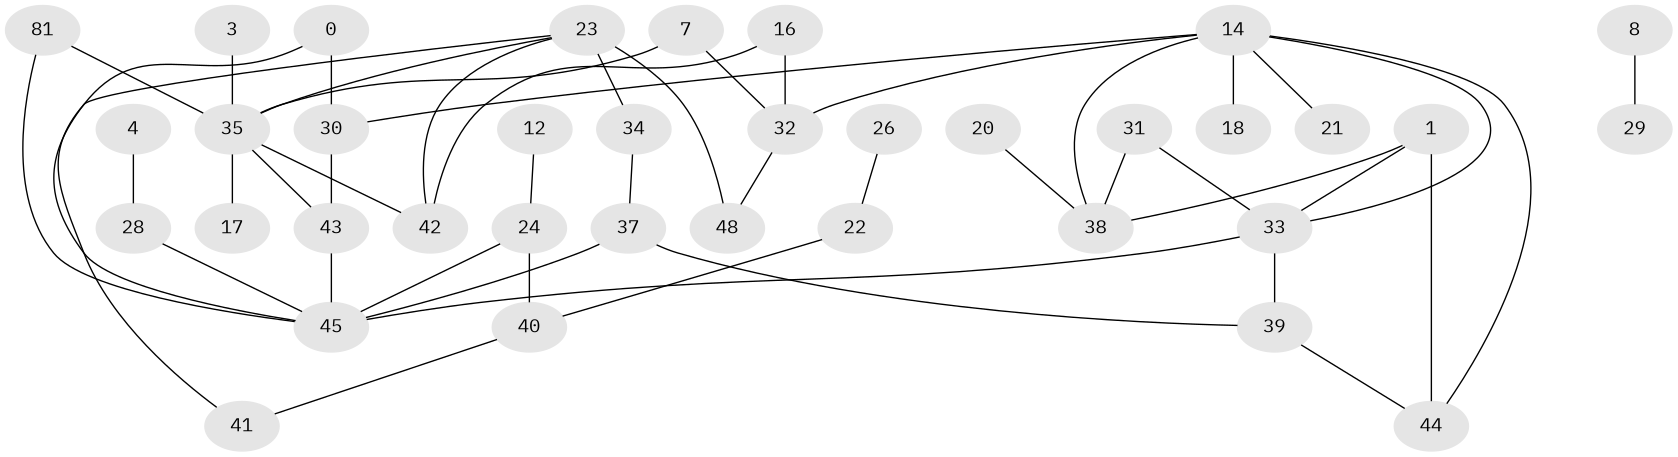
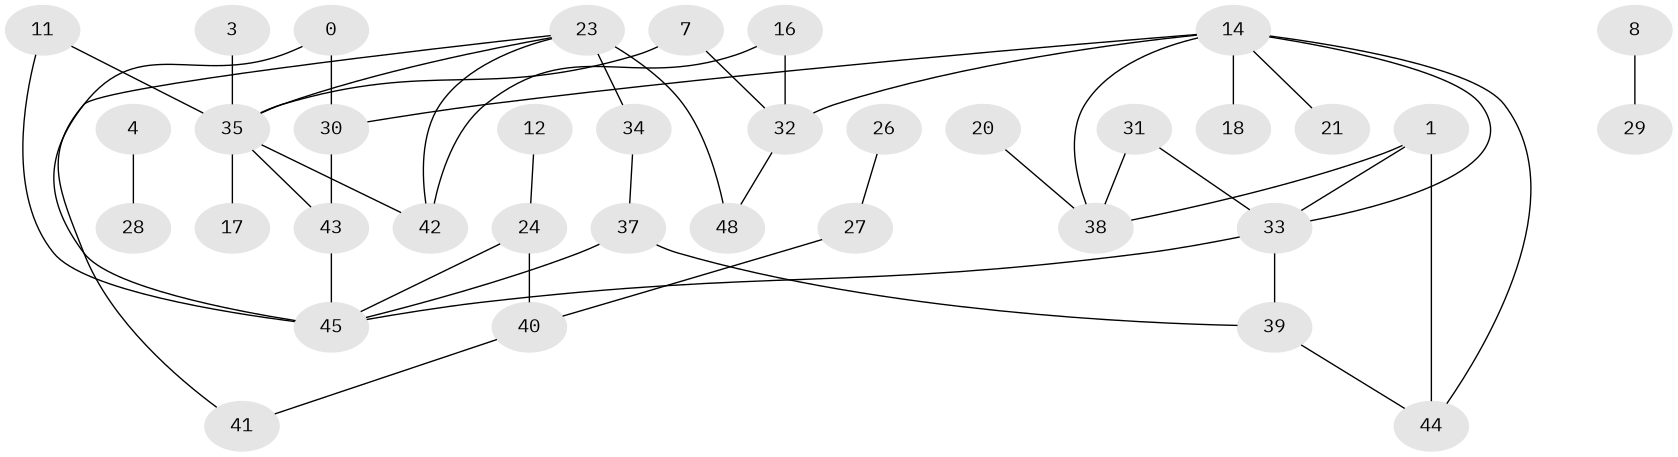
(43, 30) -> (43, 30)
(855, 228) -> (855, 228)
(232, 278) -> none
